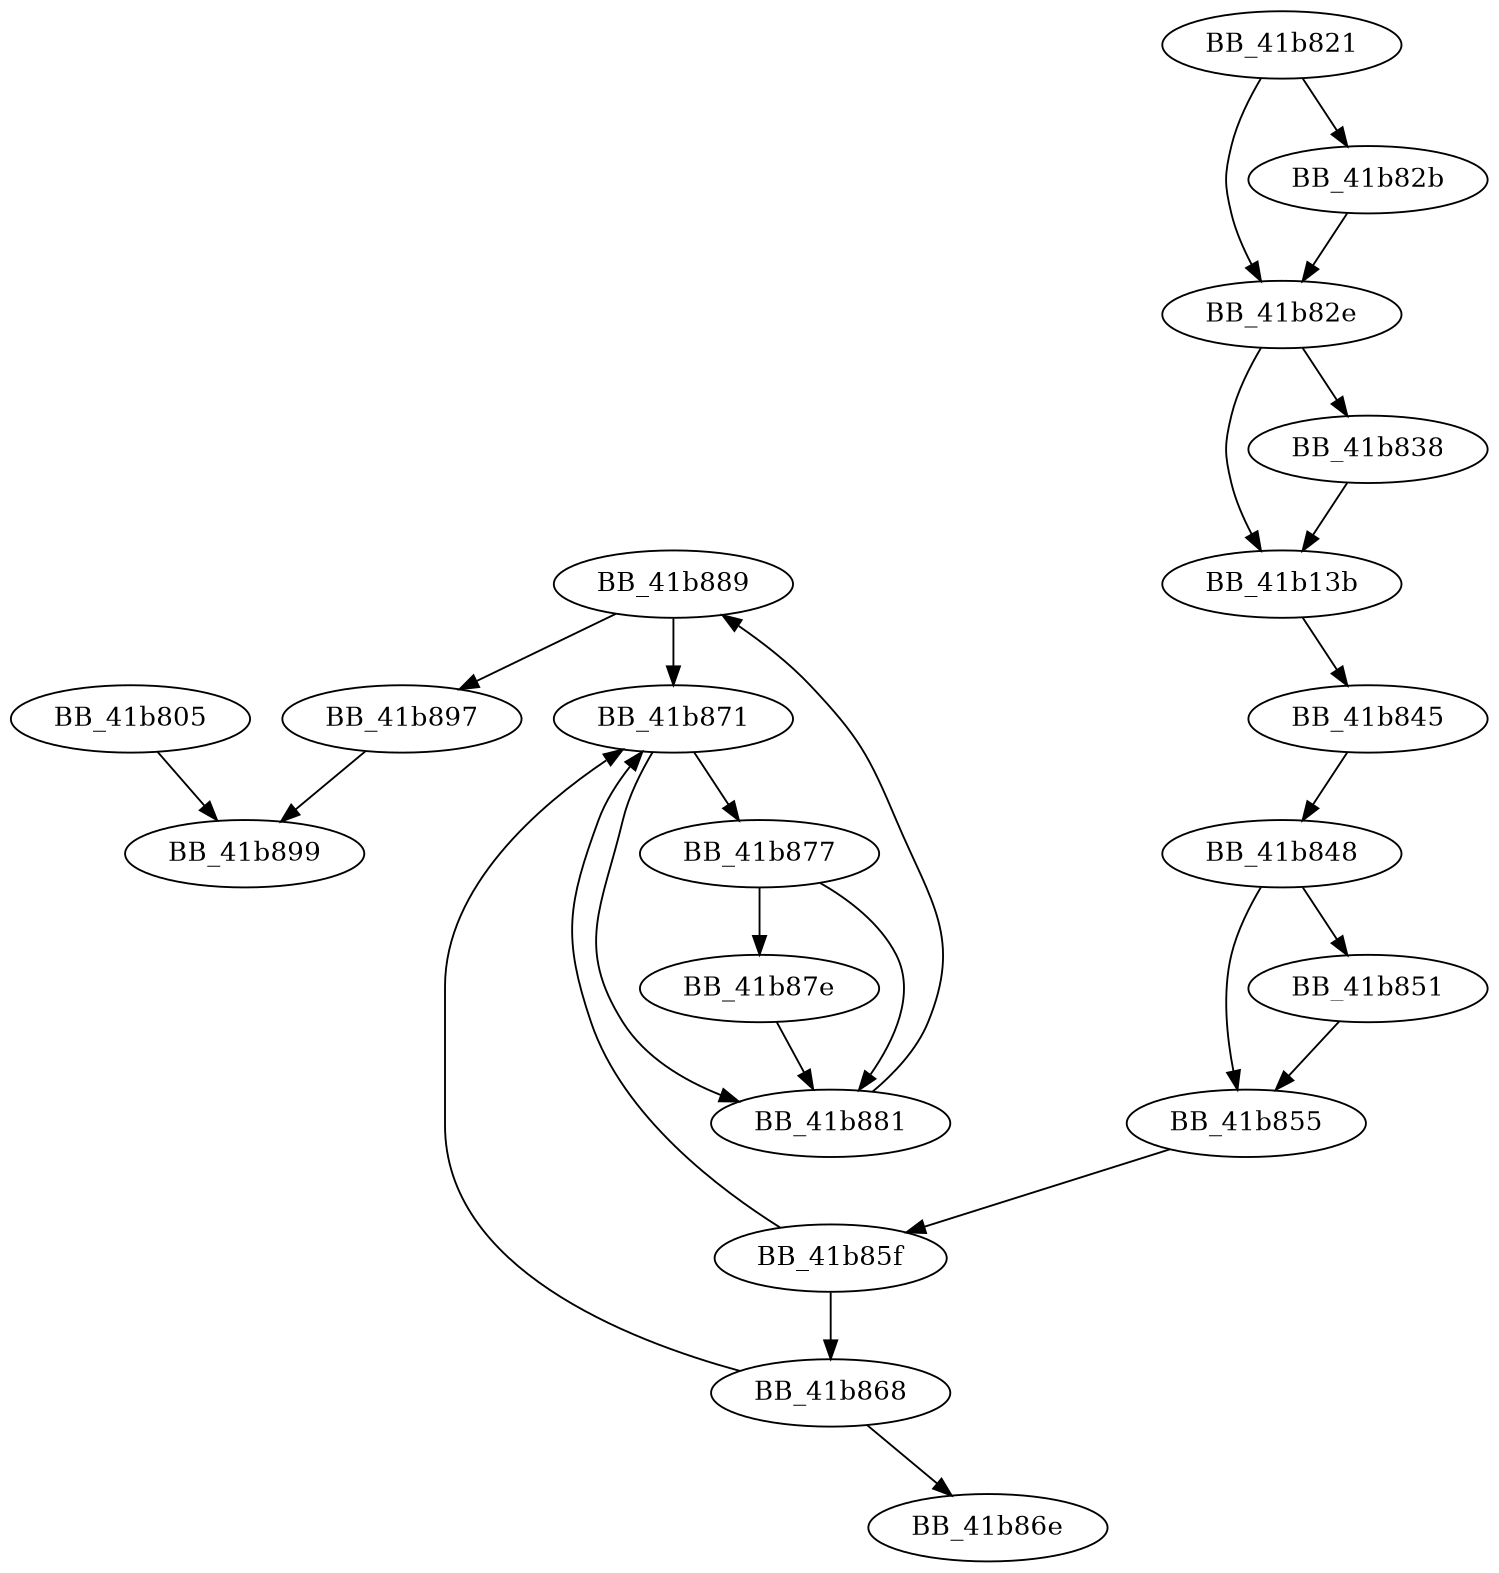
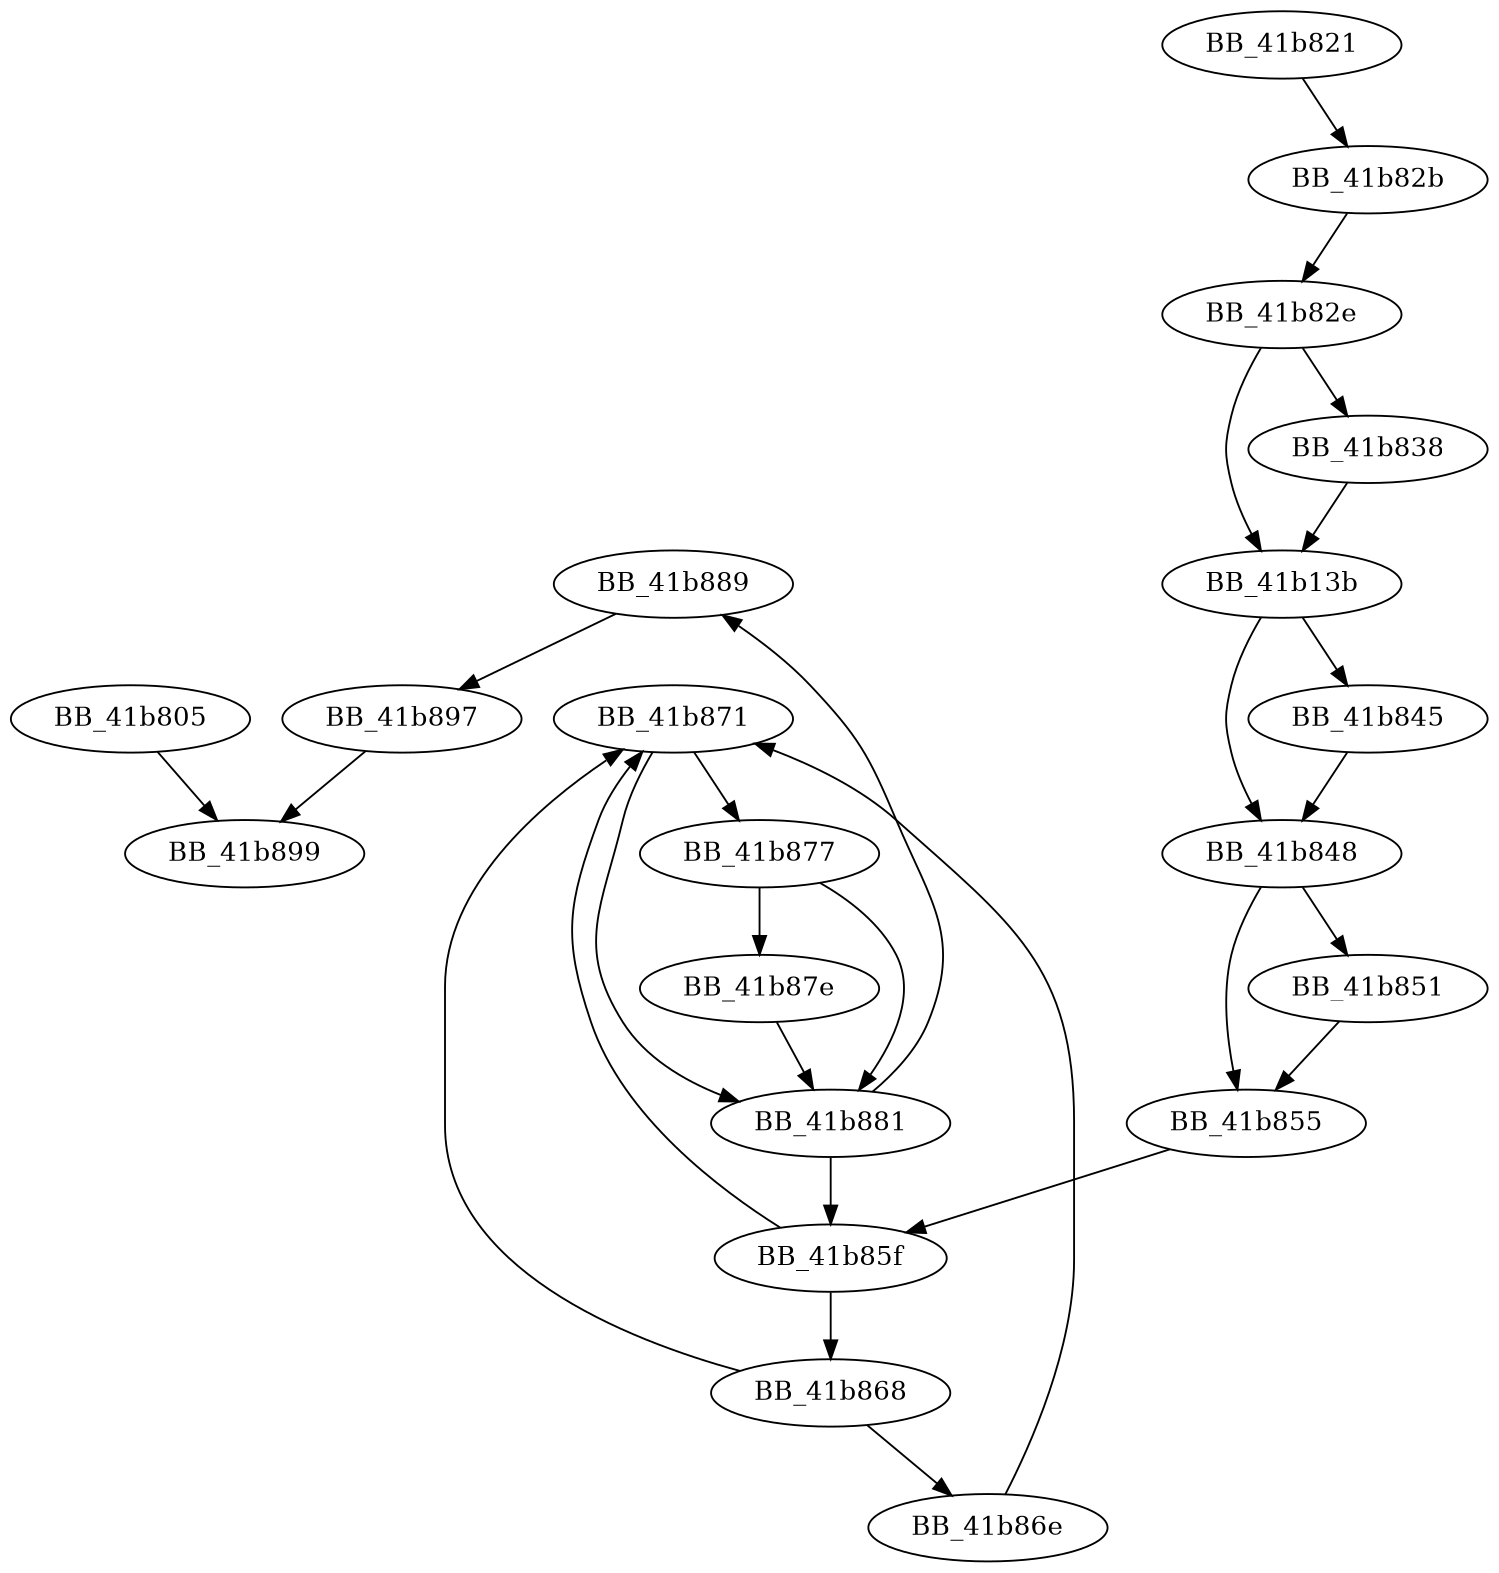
(1227, 170) -> none
(673, 642) -> (1070, 1060)
none -> (1227, 709)
none -> (831, 1182)
